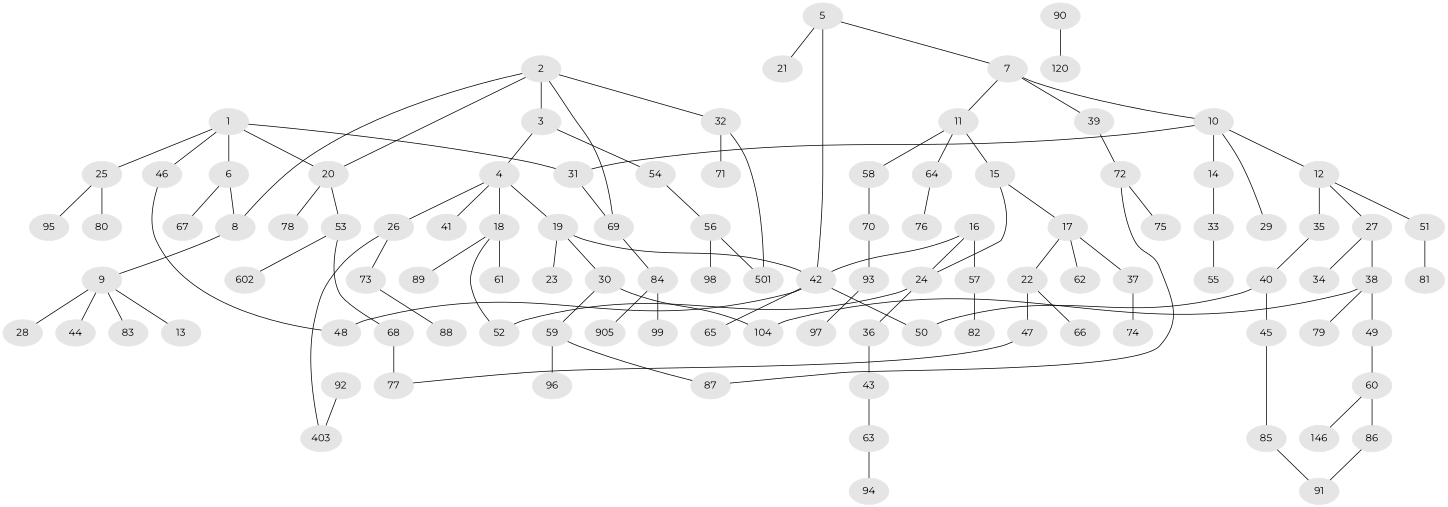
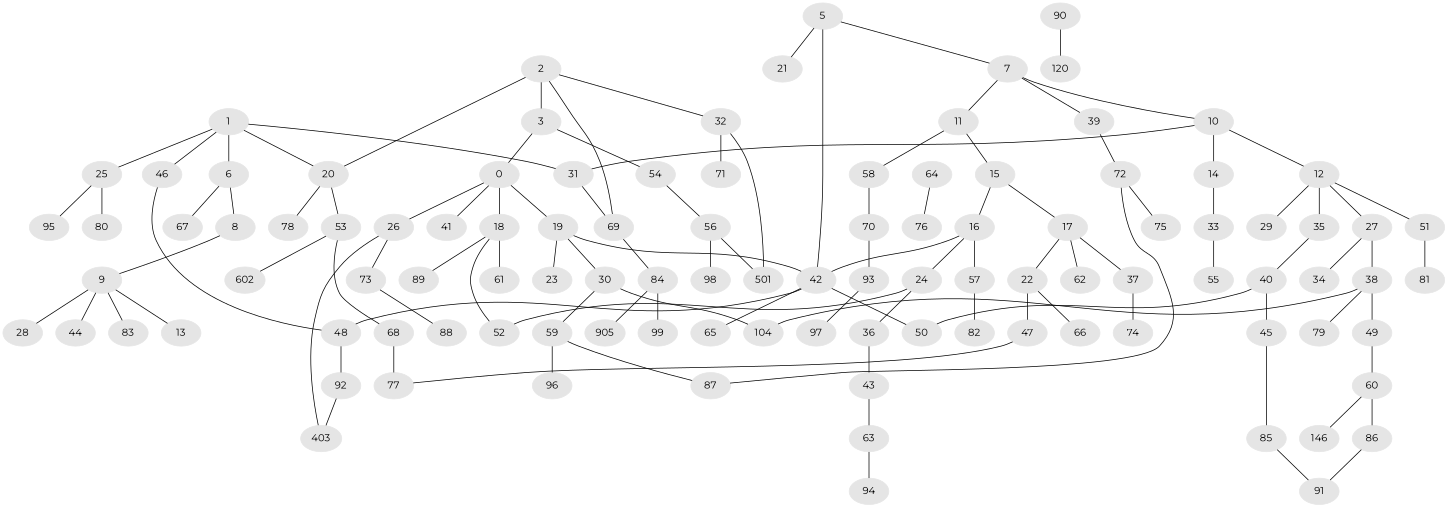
(372, 122) -> none
(945, 149) -> none
(1246, 172) -> (1293, 201)
(499, 175) -> (499, 175)
(994, 244) -> (985, 201)
none -> (341, 359)
